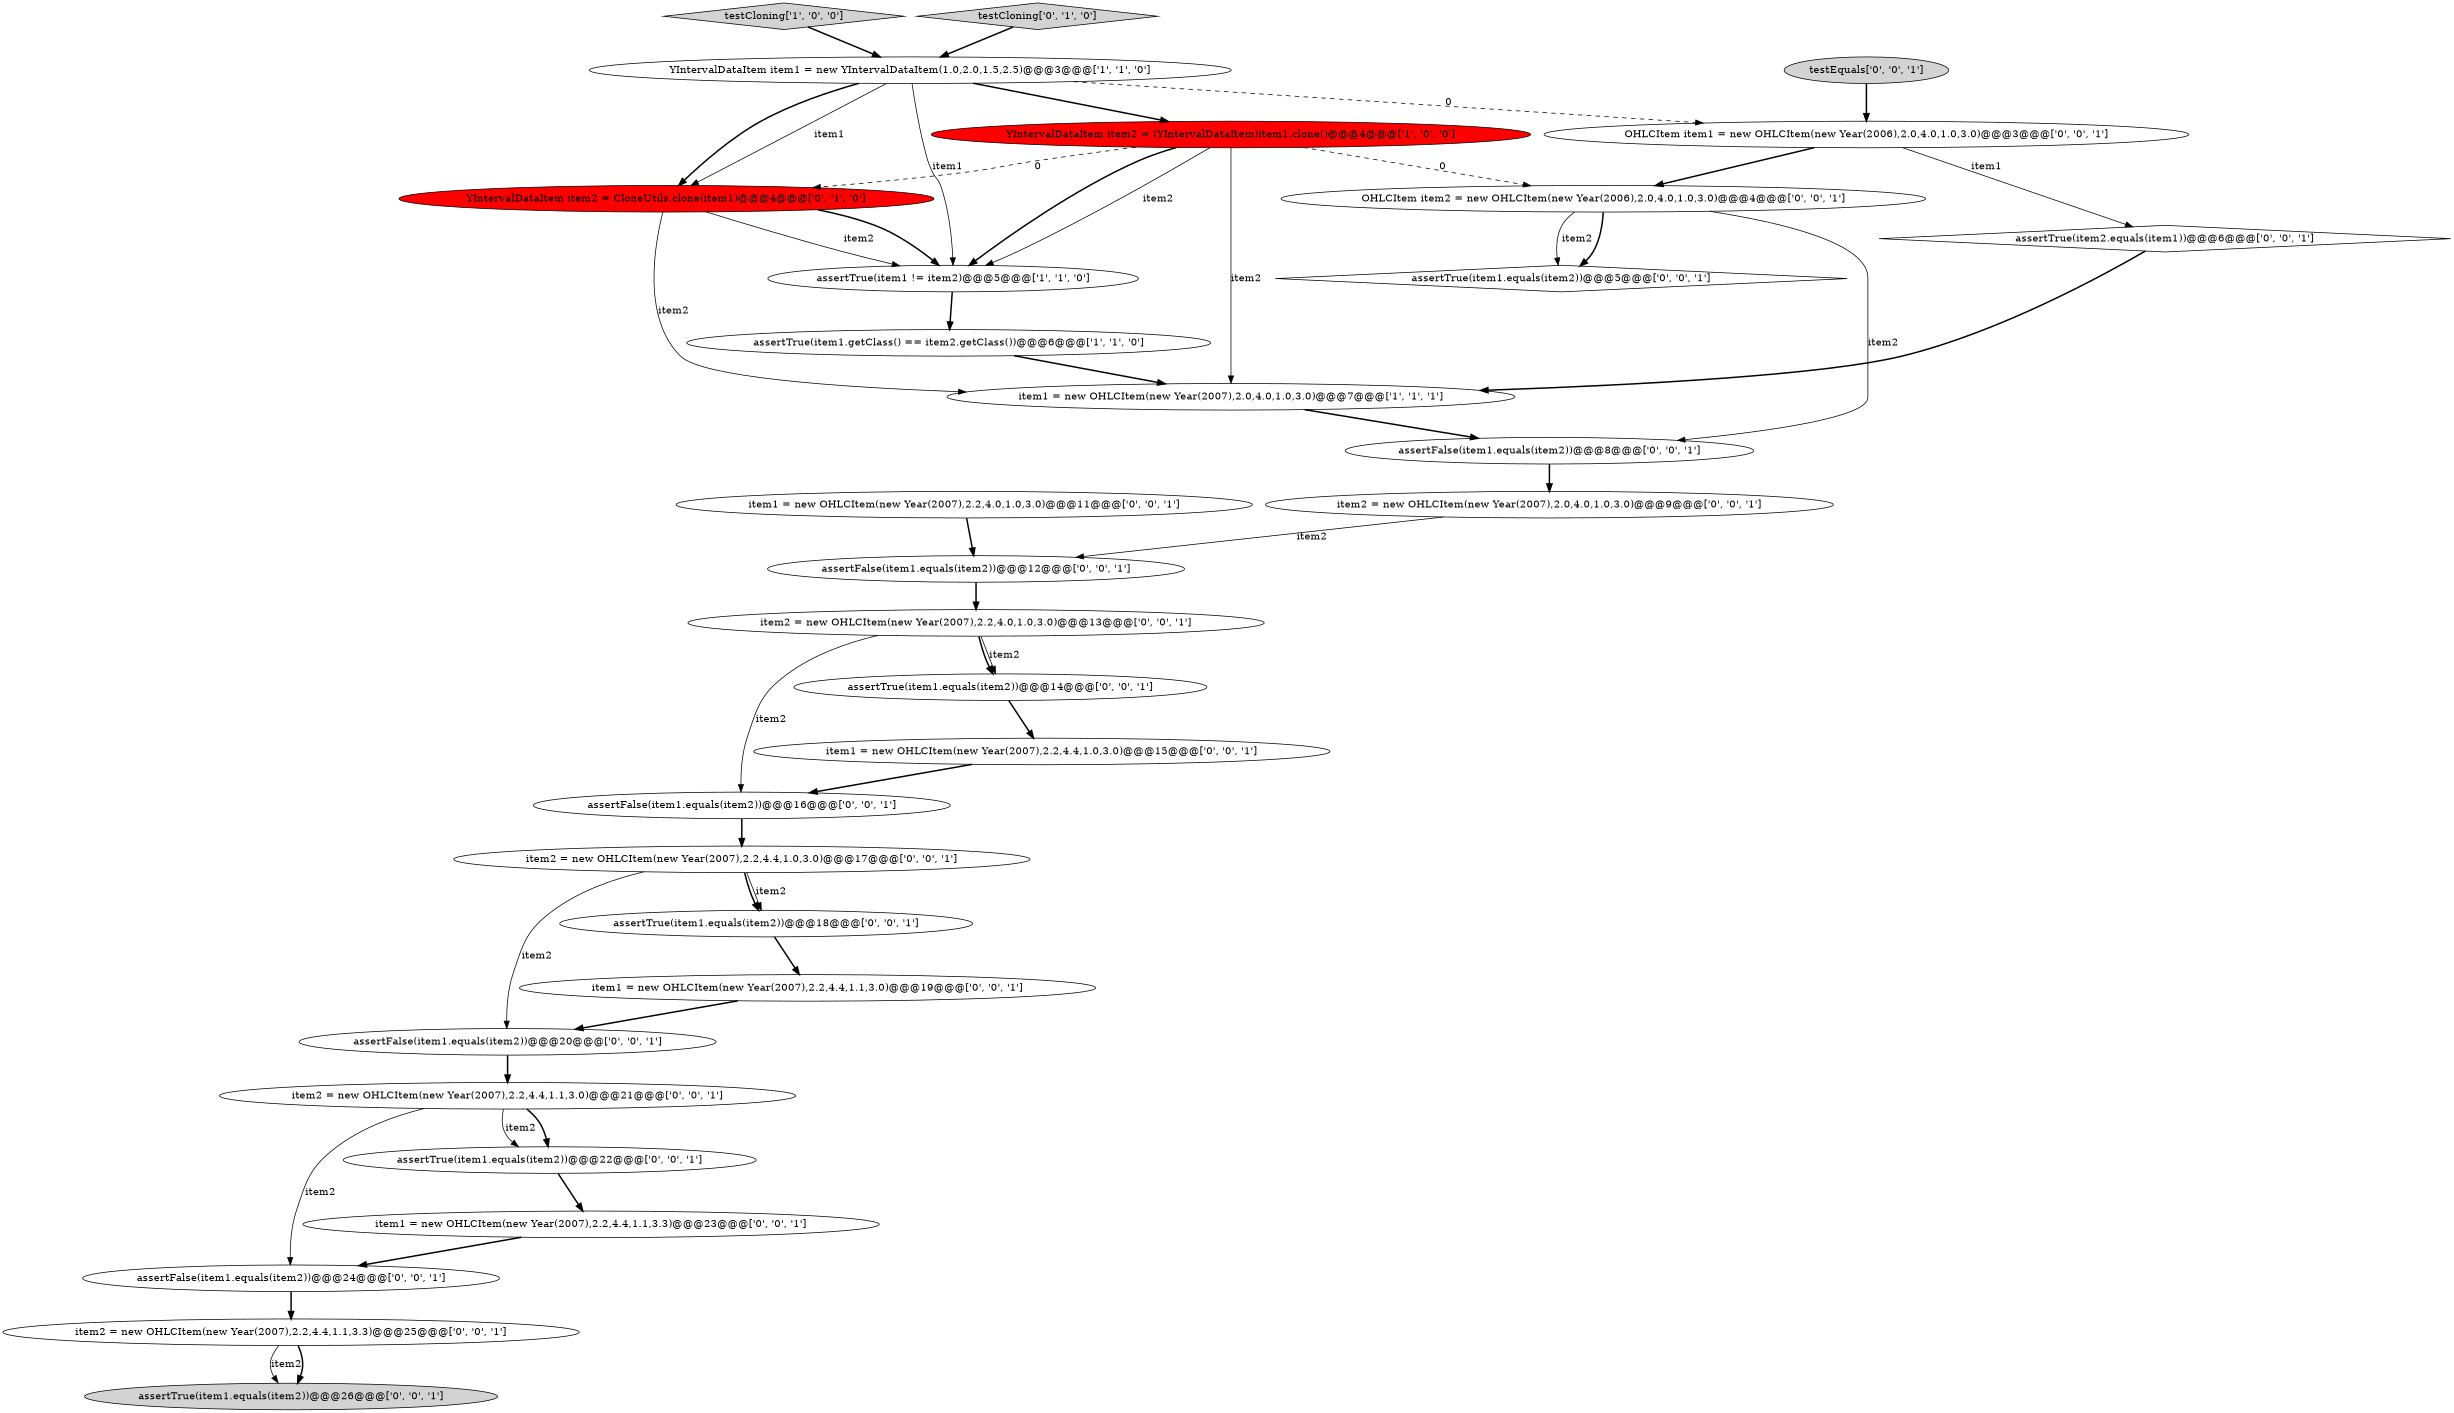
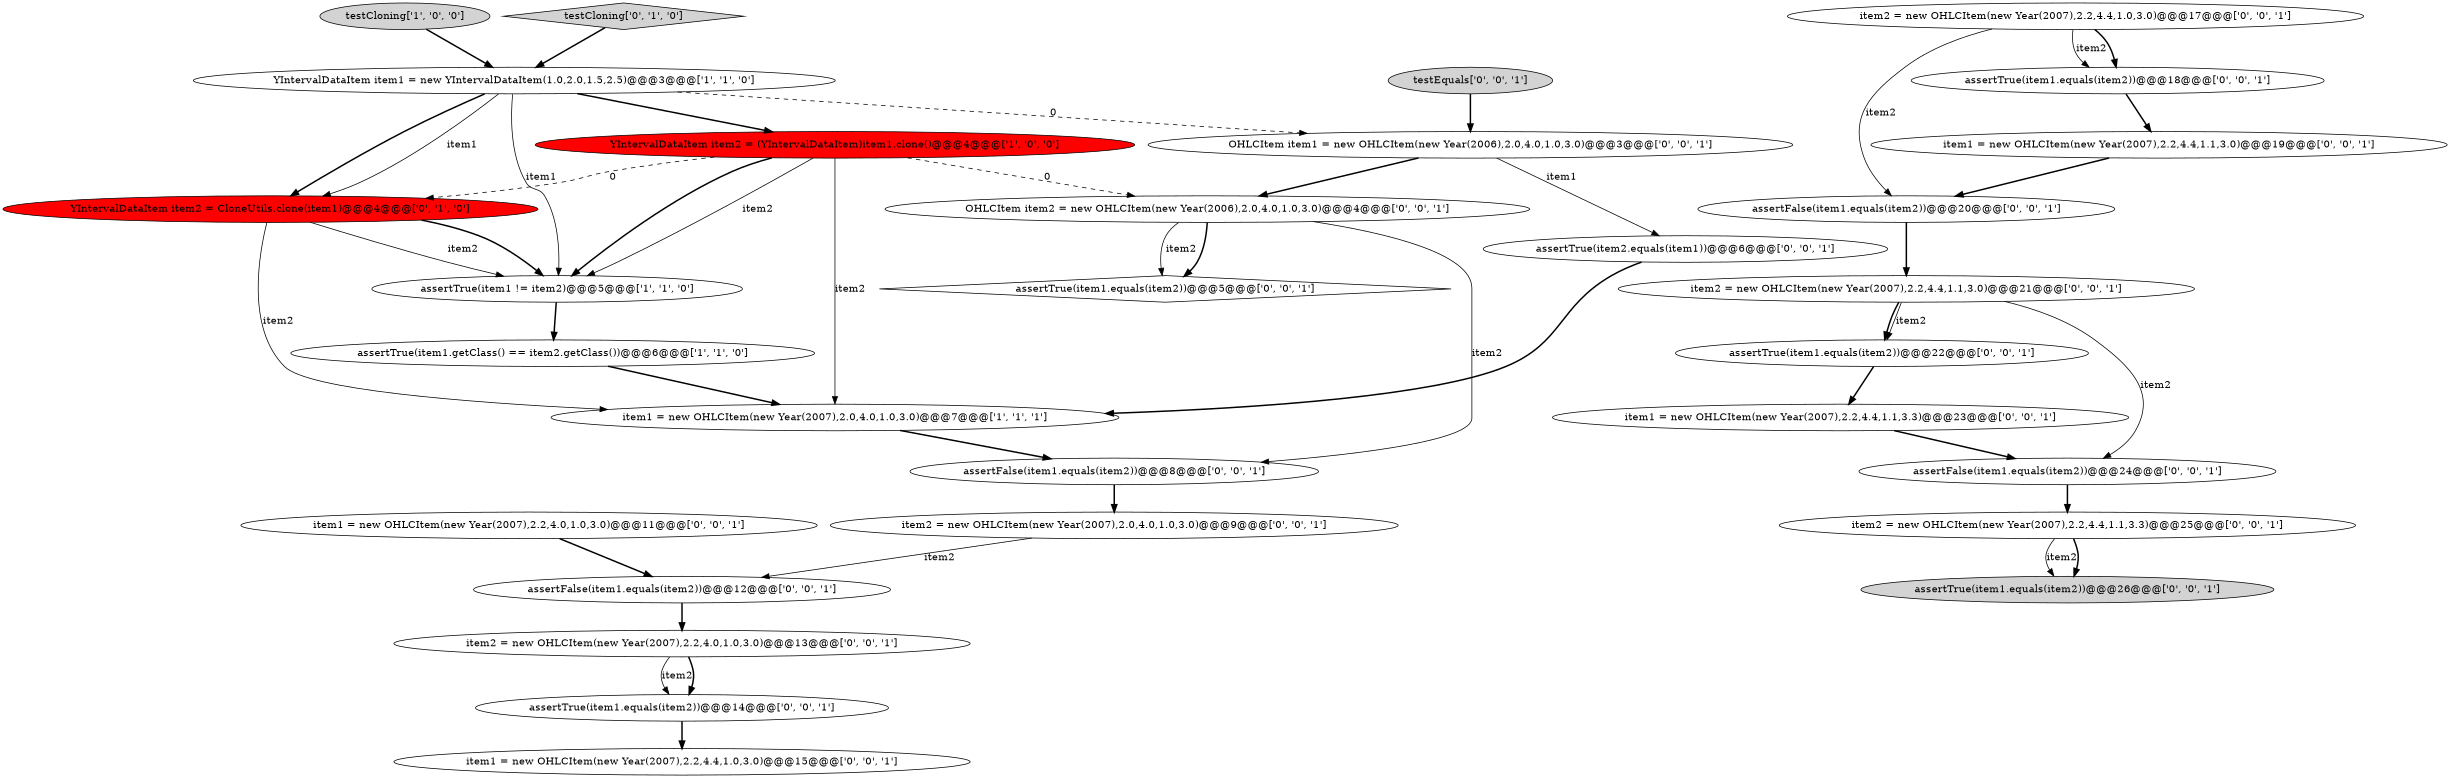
(784, 16) -> (405, 16)
(2165, 239) -> (1685, 249)
(742, 805) -> none
